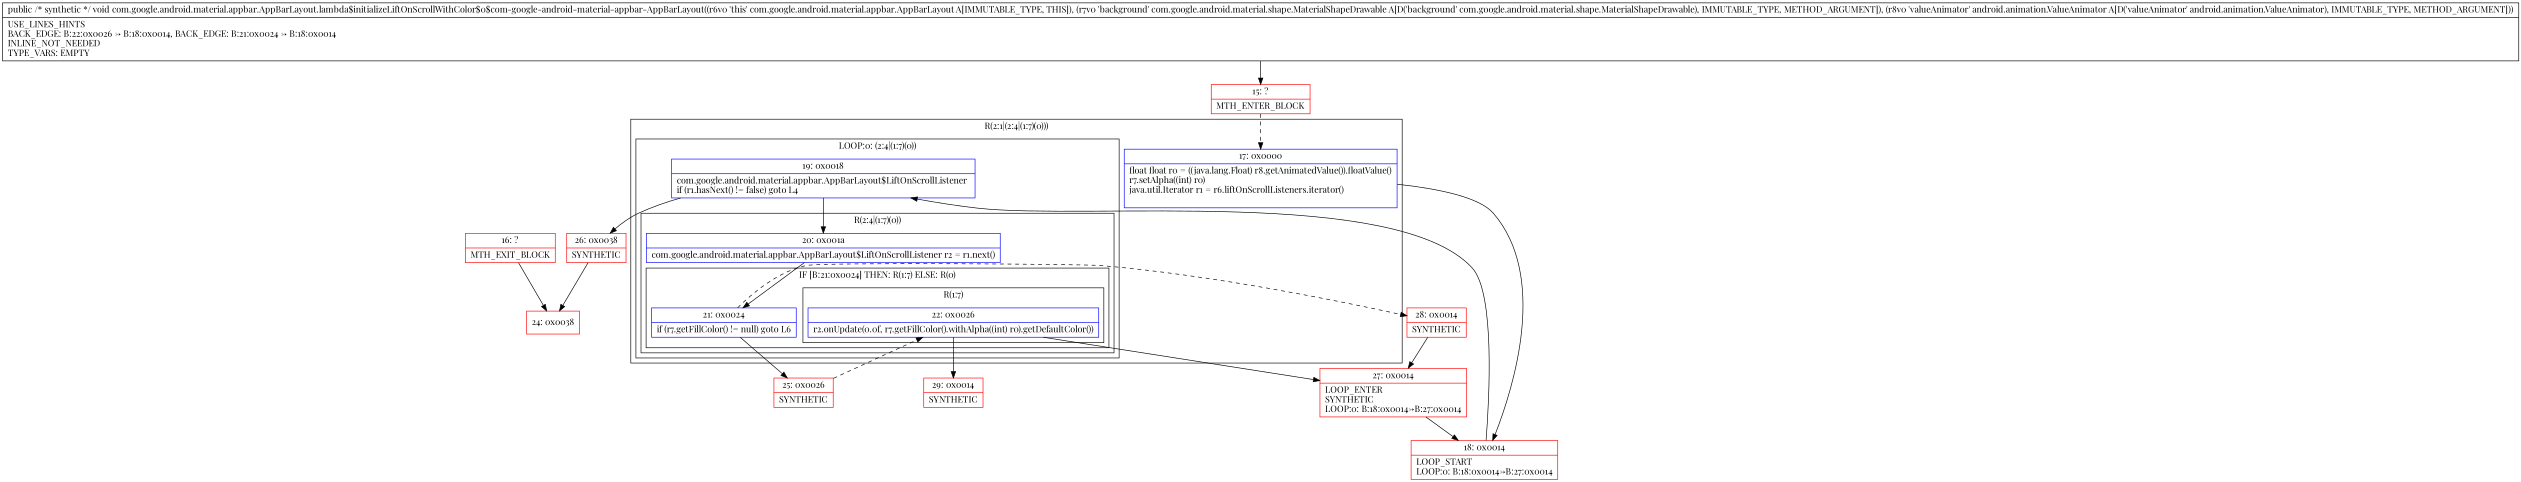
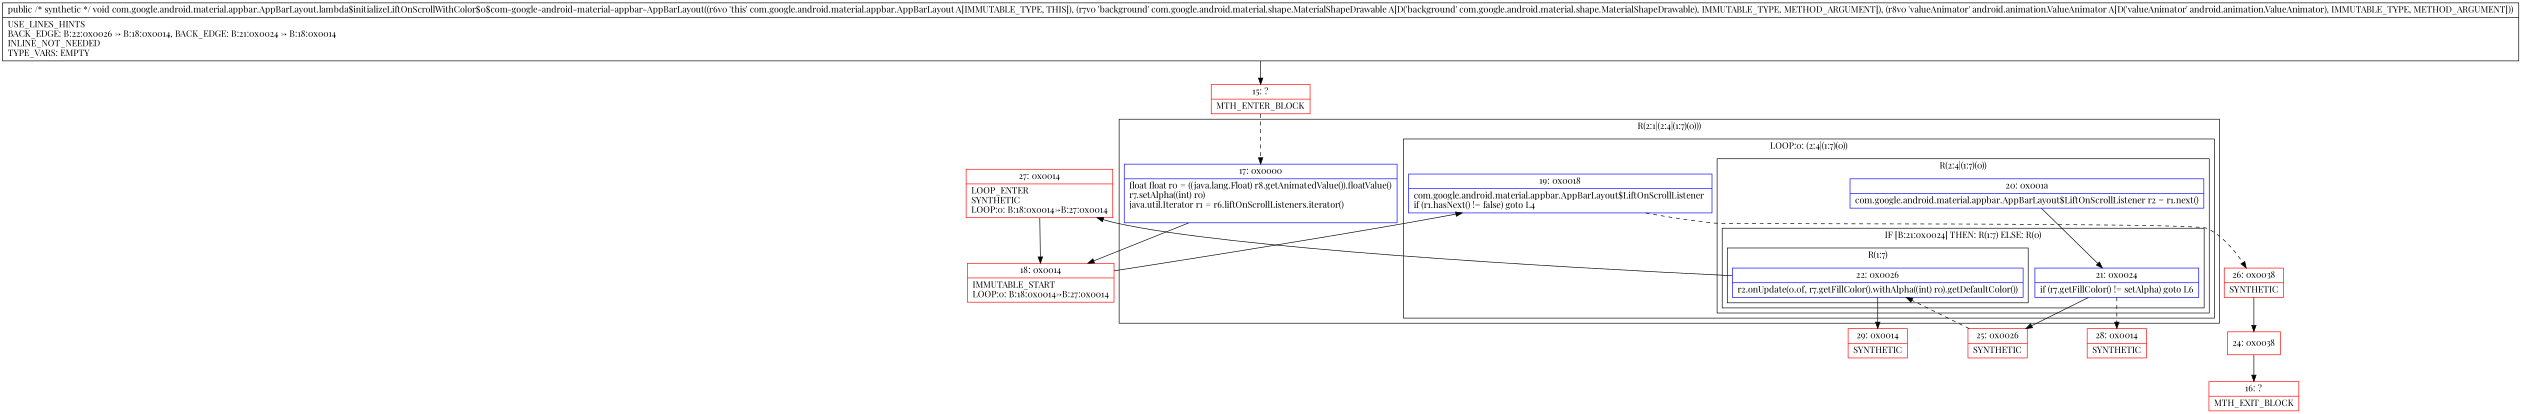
(648, 209) -> (1951, 224)
(823, 209) -> none
(531, 284) -> (2254, 365)
(724, 330) -> (2117, 290)
(1420, 350) -> none
(1444, 462) -> (1014, 285)
